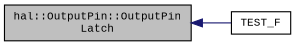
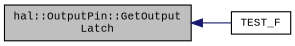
(98, 23) -> (98, 23)
